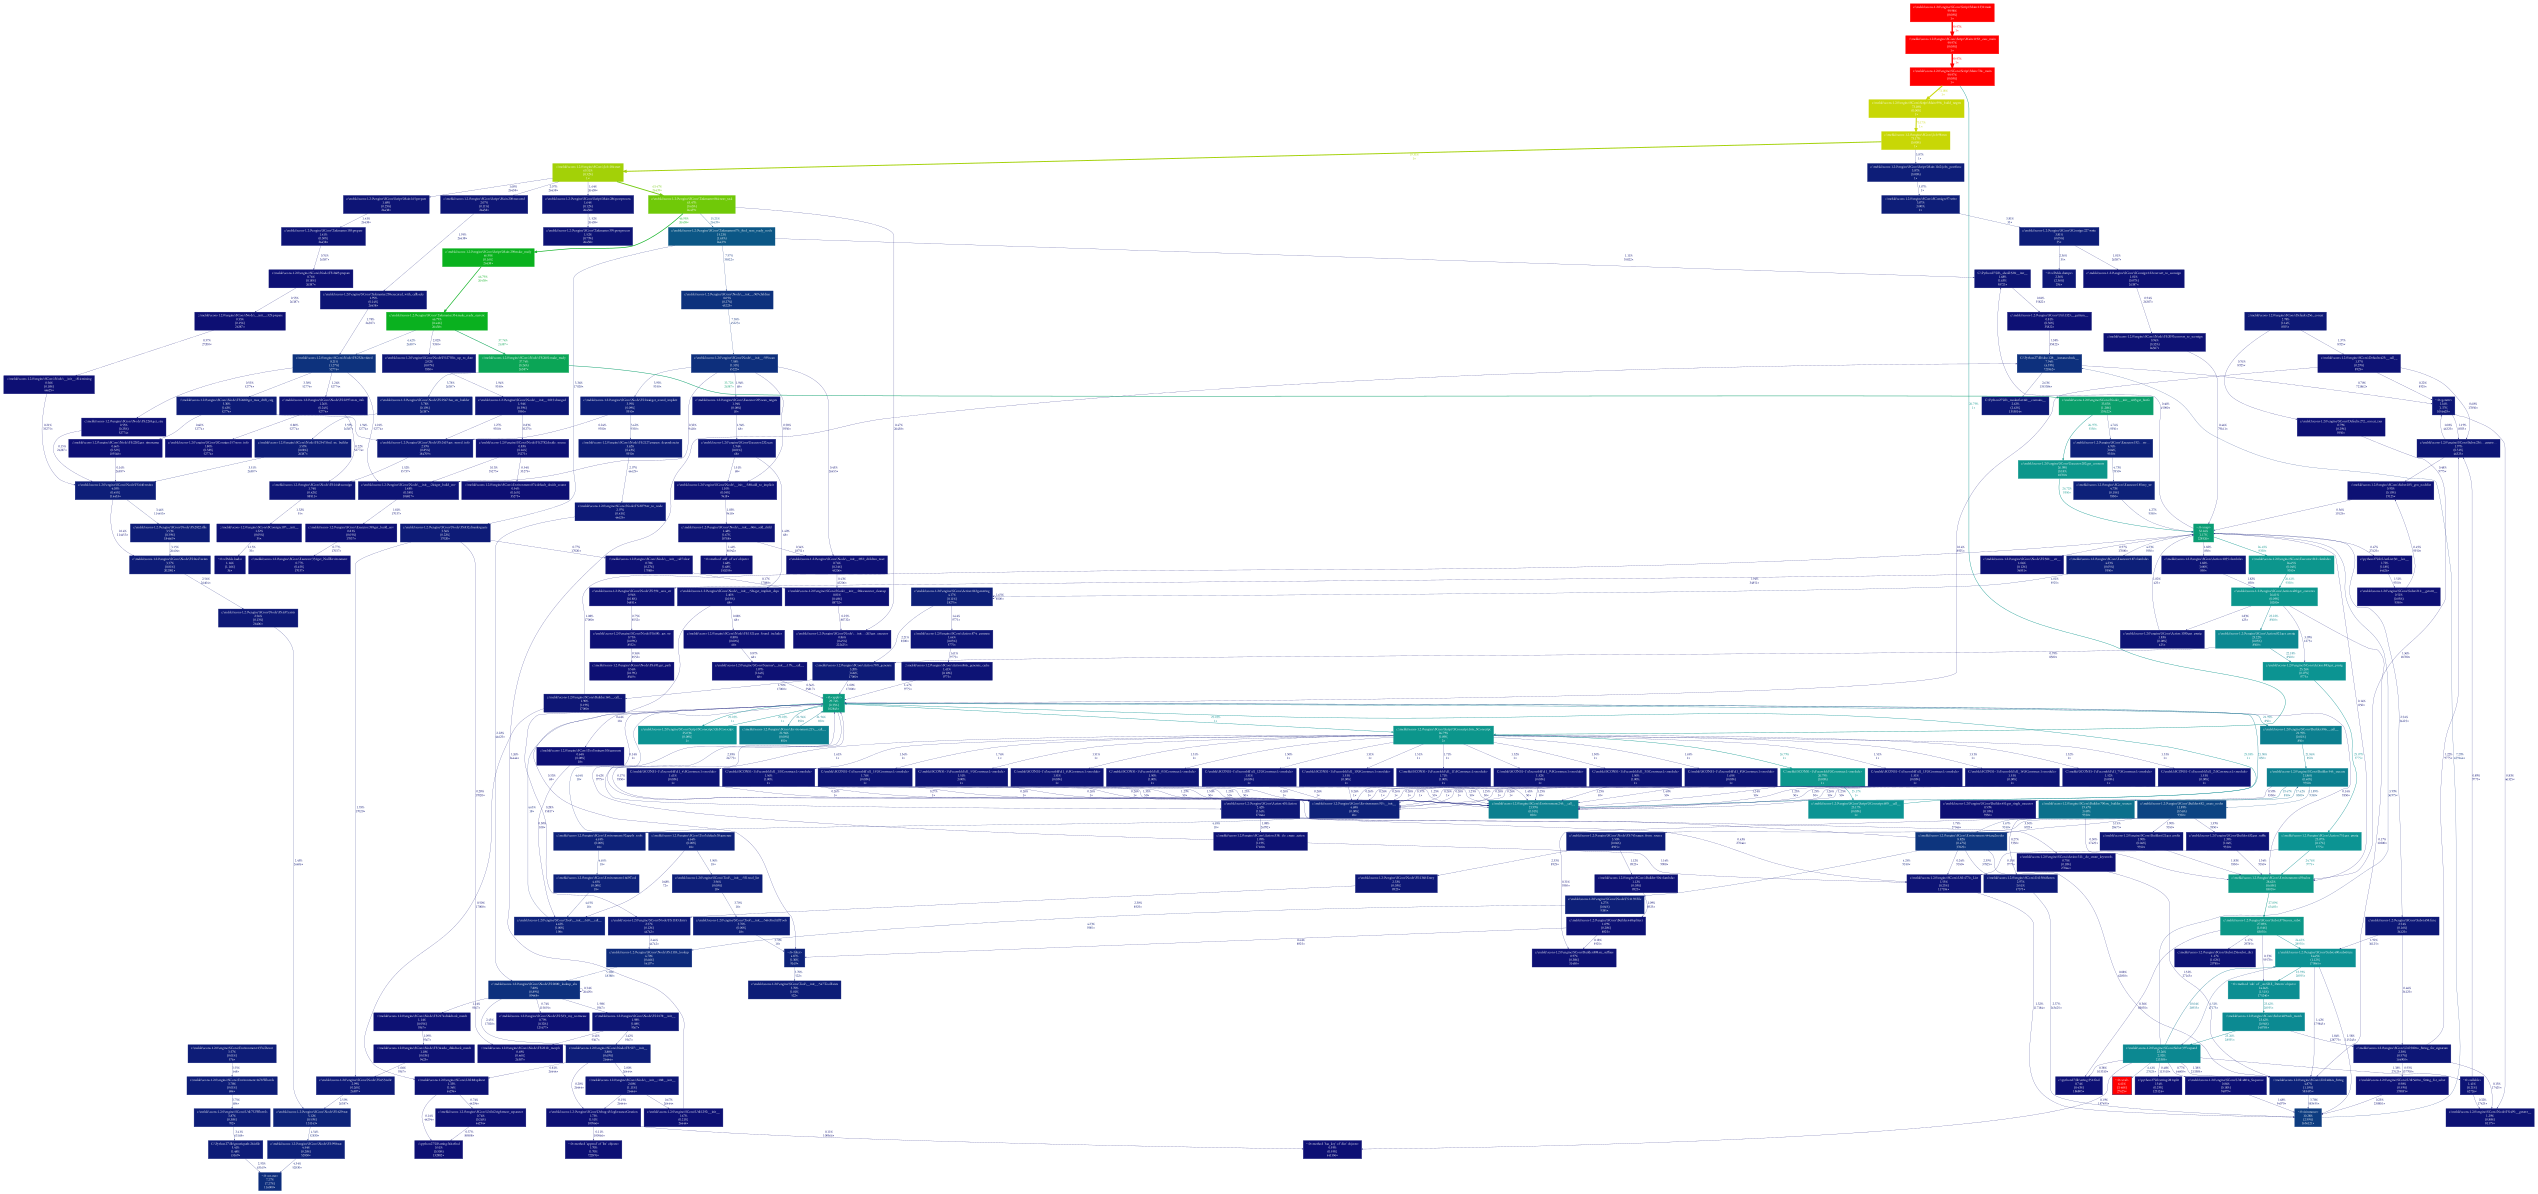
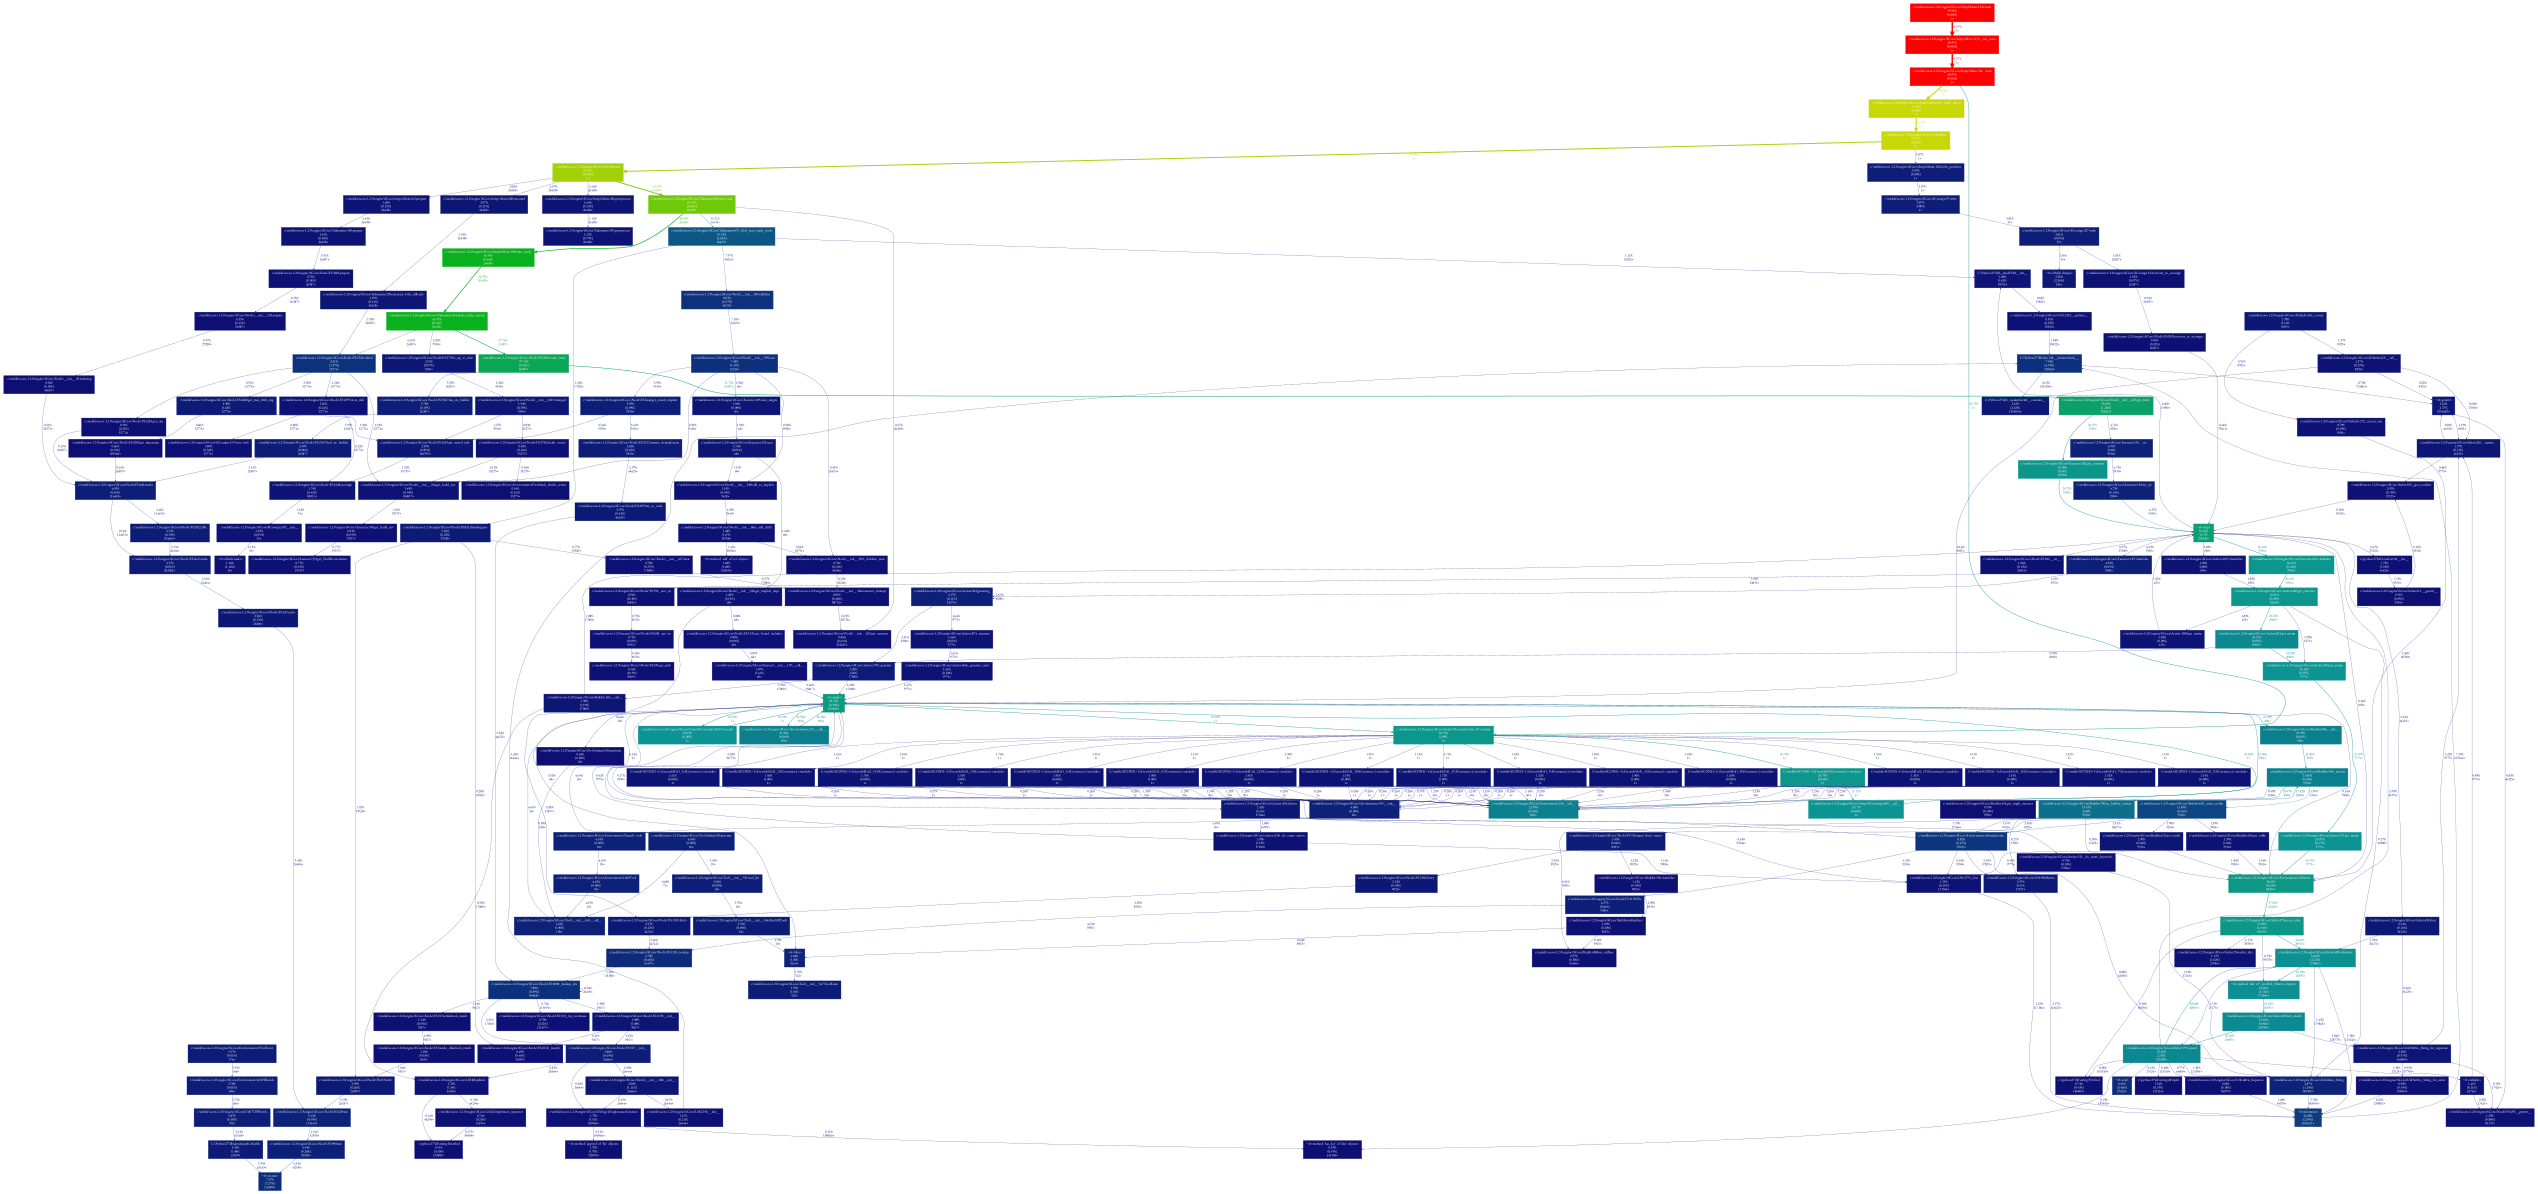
(795, 958) -> (795, 958)
(2122, 1086) -> (2122, 1086)
